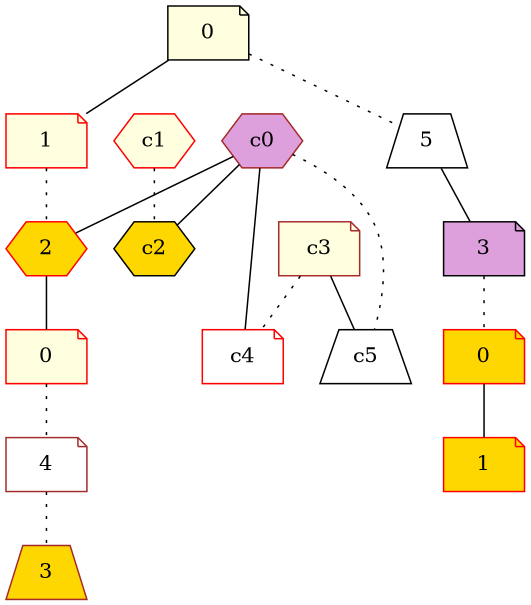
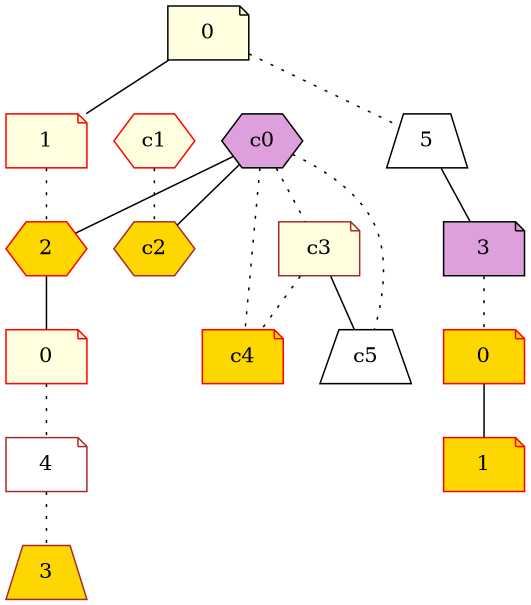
(262, 141) -> (262, 141)
none -> (291, 195)
(154, 249) -> (154, 249)
(253, 249) -> (253, 249)
(243, 357) -> (243, 357)
